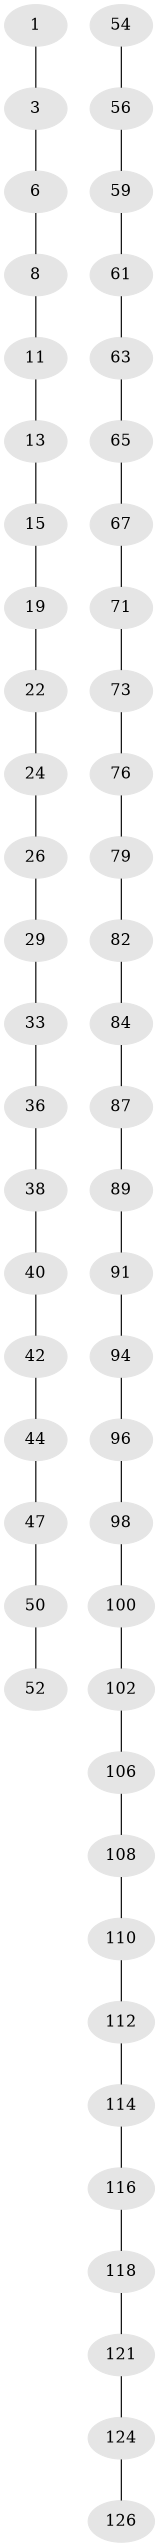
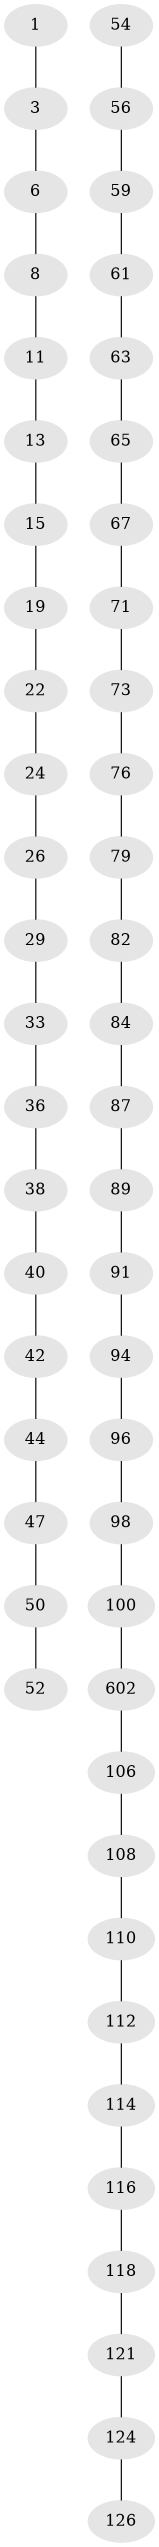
(121, 1689) -> (121, 1689)
